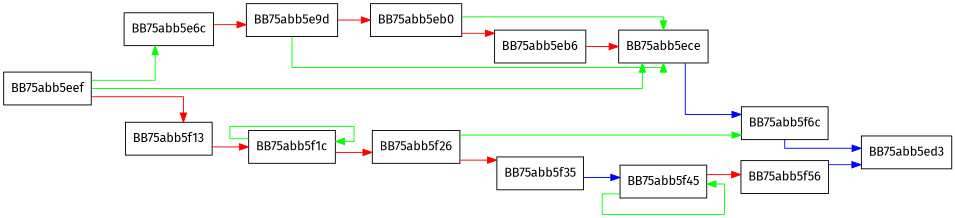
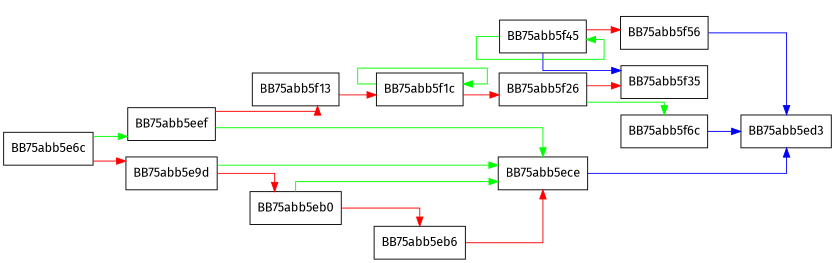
(136, 80) -> (106, 136)
(685, 112) -> (695, 173)
(597, 177) -> (569, 71)
